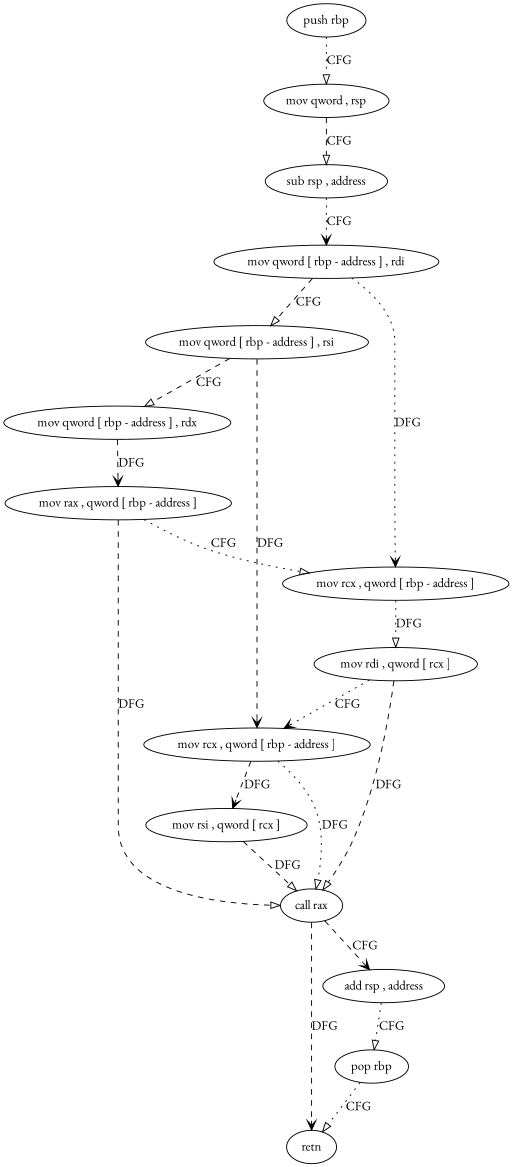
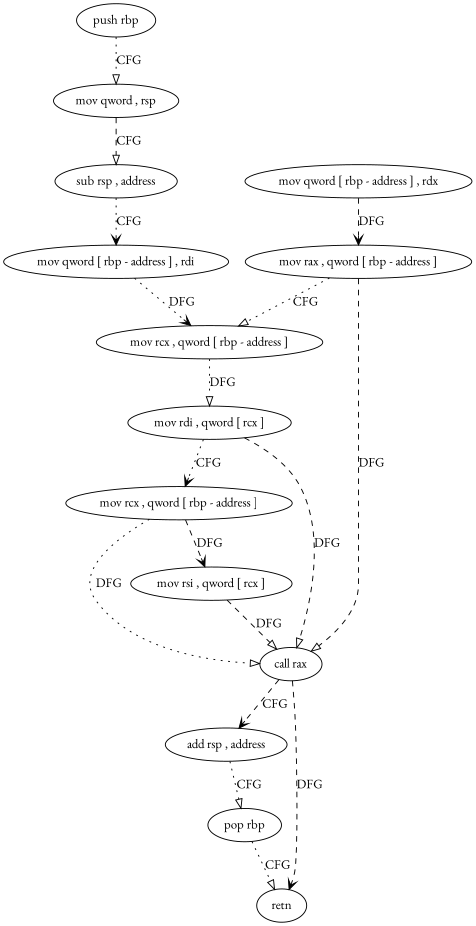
(257, 342) -> none
